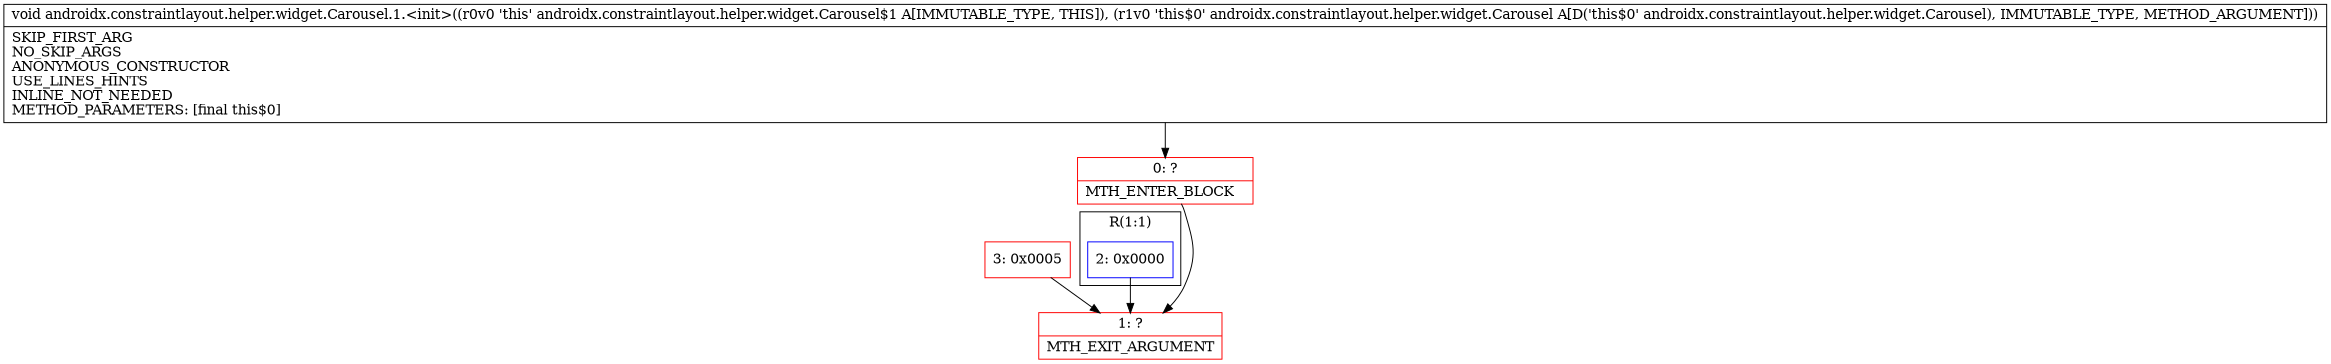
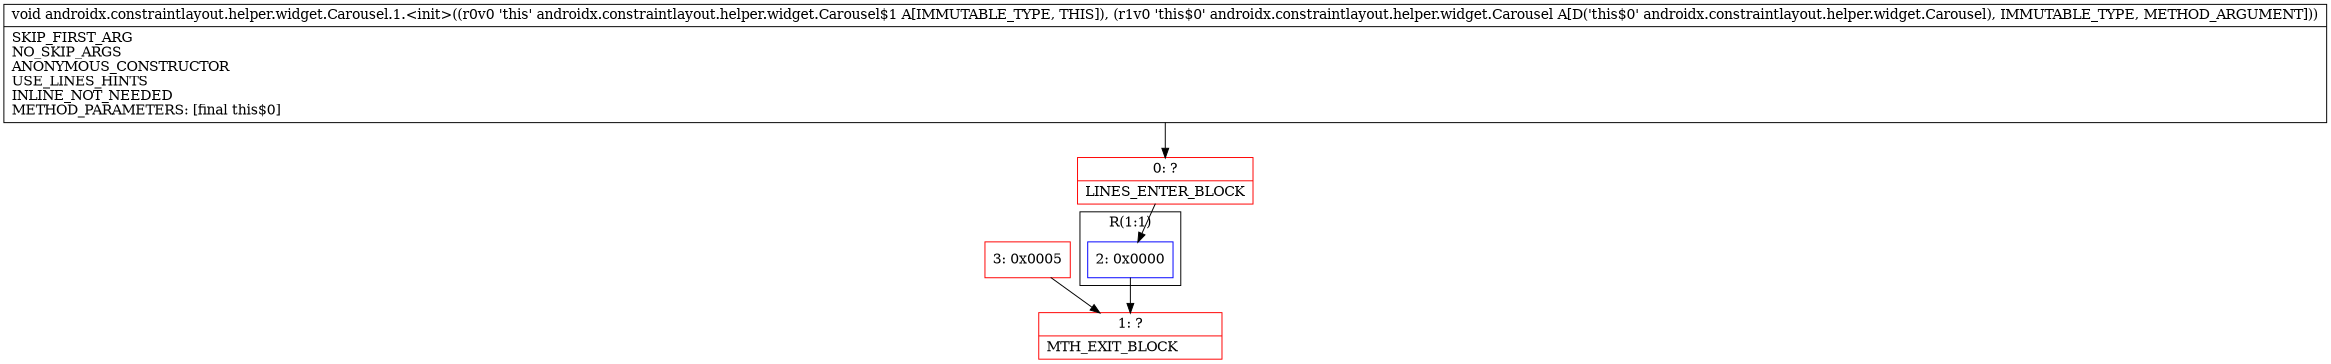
(1160, 192) -> (1165, 192)
(1193, 257) -> (1149, 218)
(1130, 347) -> (1112, 347)
